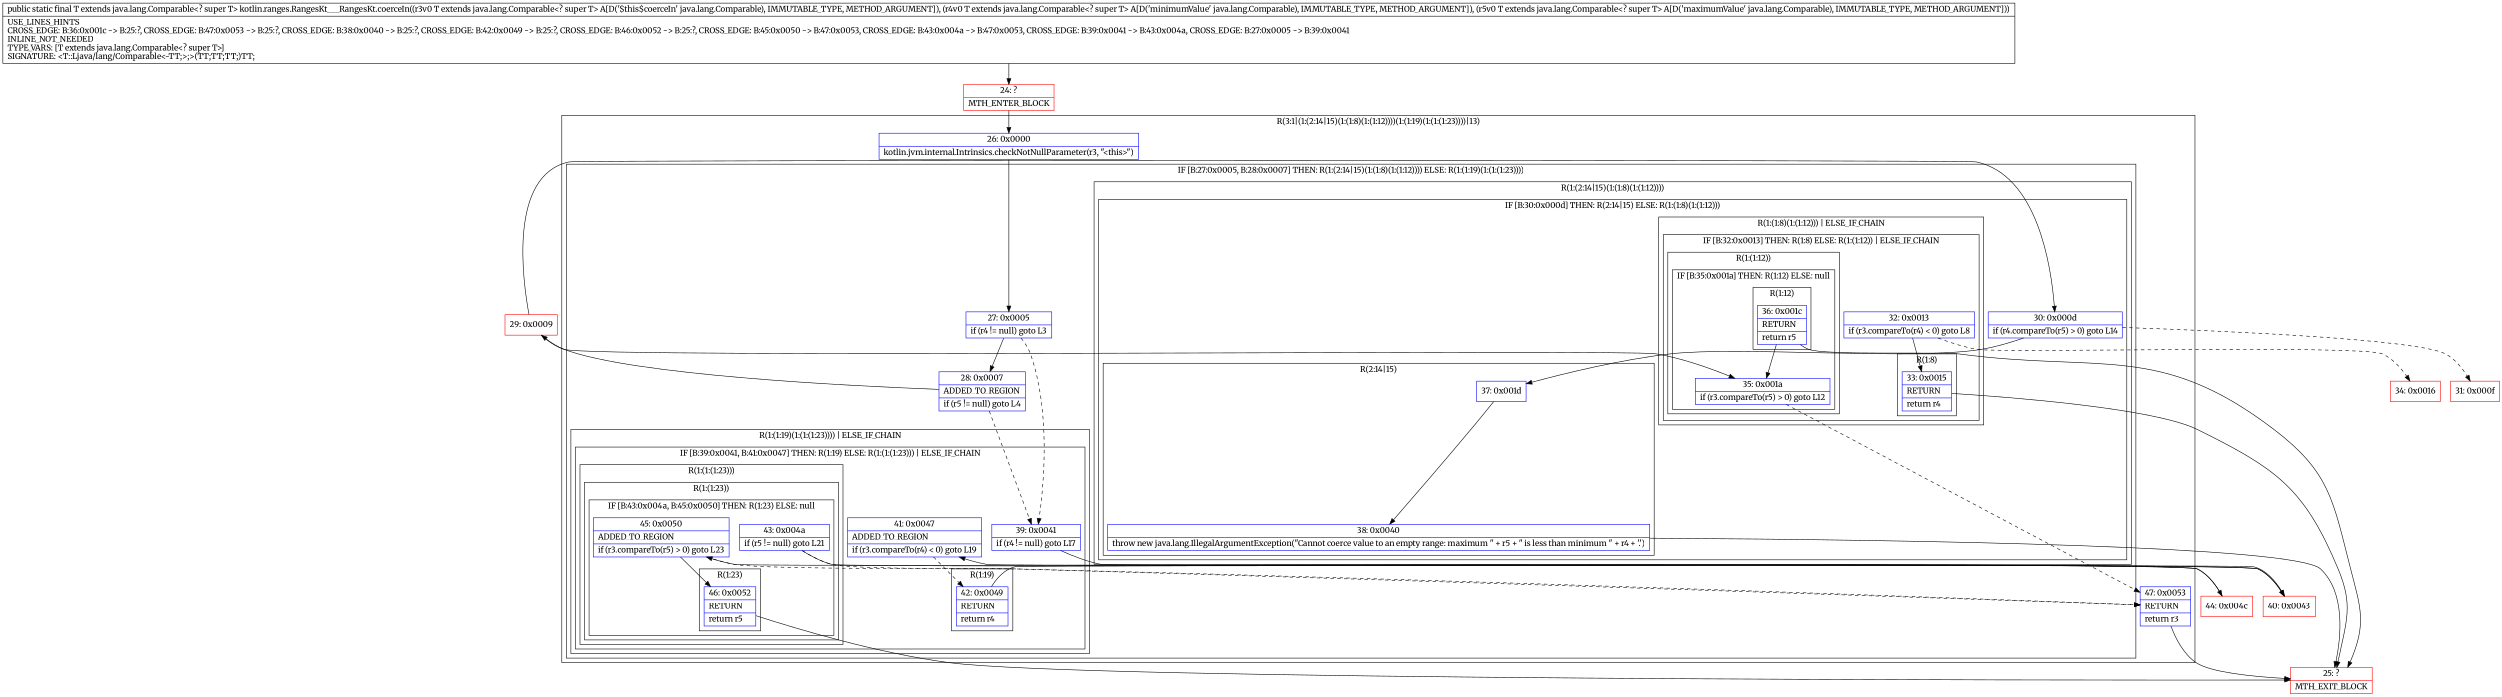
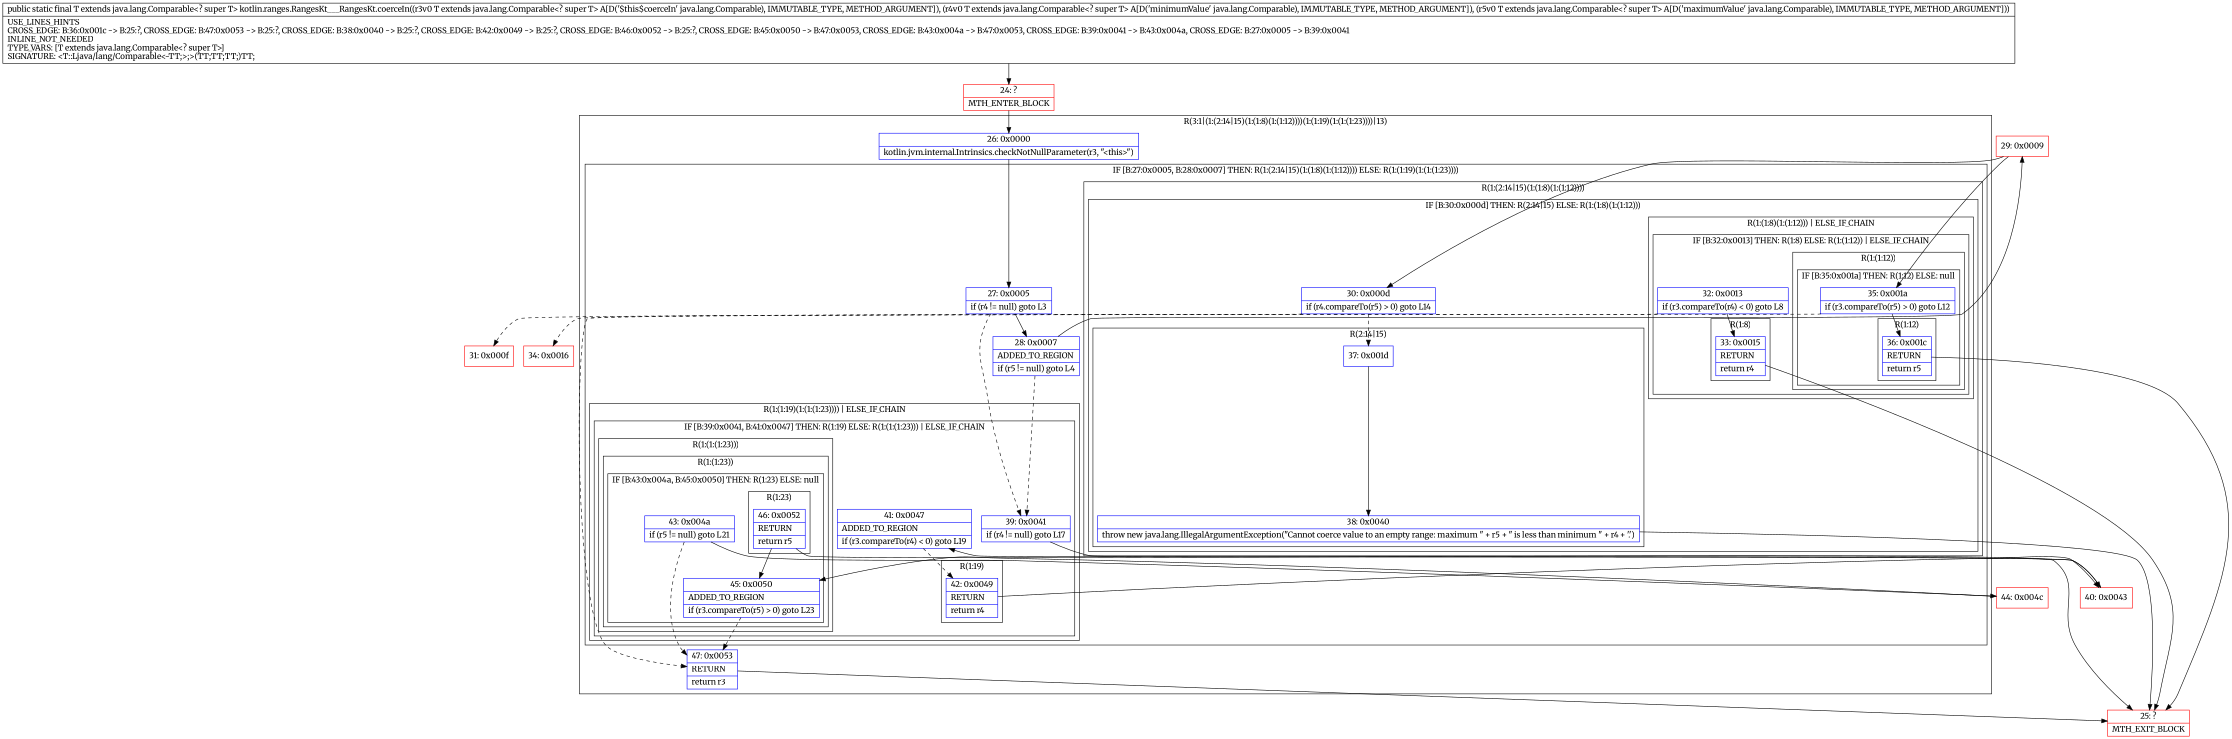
(1740, 351) -> (1368, 324)
(1772, 359) -> (1895, 323)
(694, 570) -> (766, 562)
